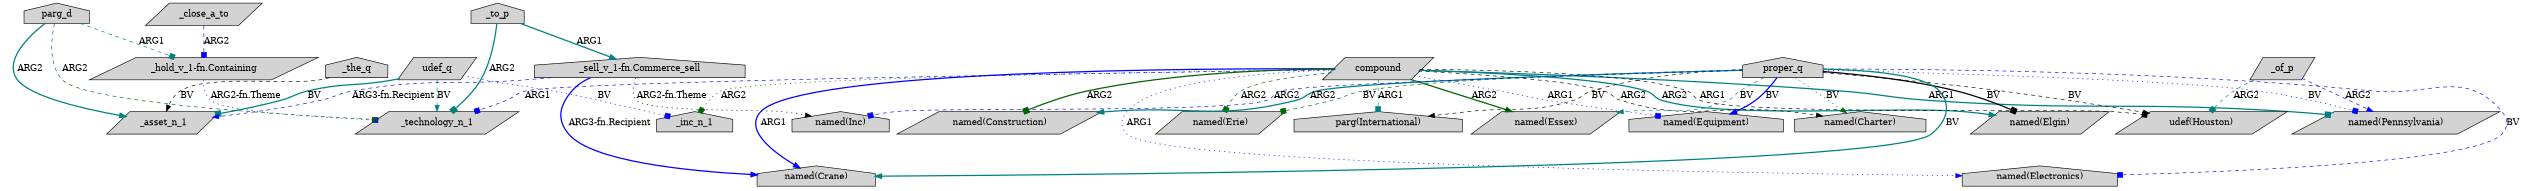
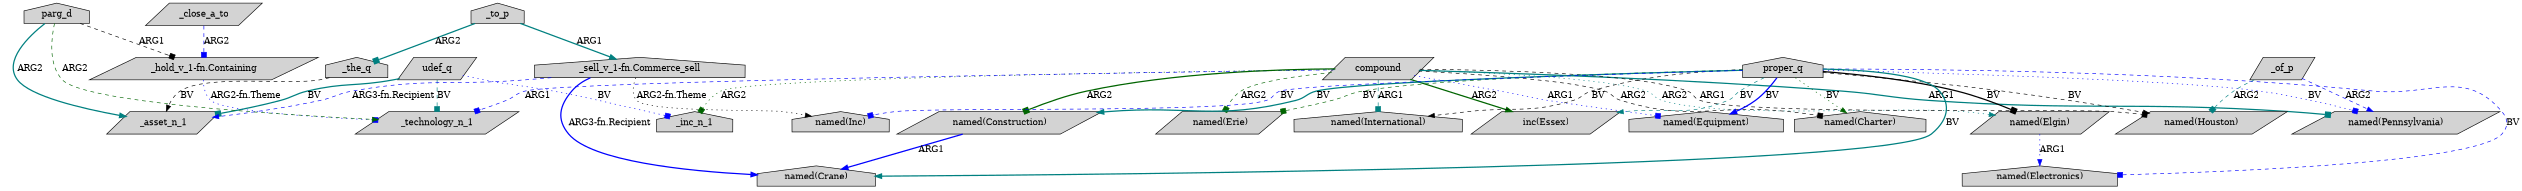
(124, 39) -> (124, 39)
(486, 70) -> (427, 41)
(880, 84) -> (905, 151)
(437, 93) -> (437, 93)
(1287, 96) -> (1287, 96)
(1323, 96) -> (1323, 96)
(1617, 99) -> (1617, 99)
(1688, 106) -> (1688, 106)
(1378, 123) -> (1378, 123)
(1546, 123) -> (1546, 123)
(2201, 123) -> (2201, 123)
(1420, 163) -> (2040, 147)
